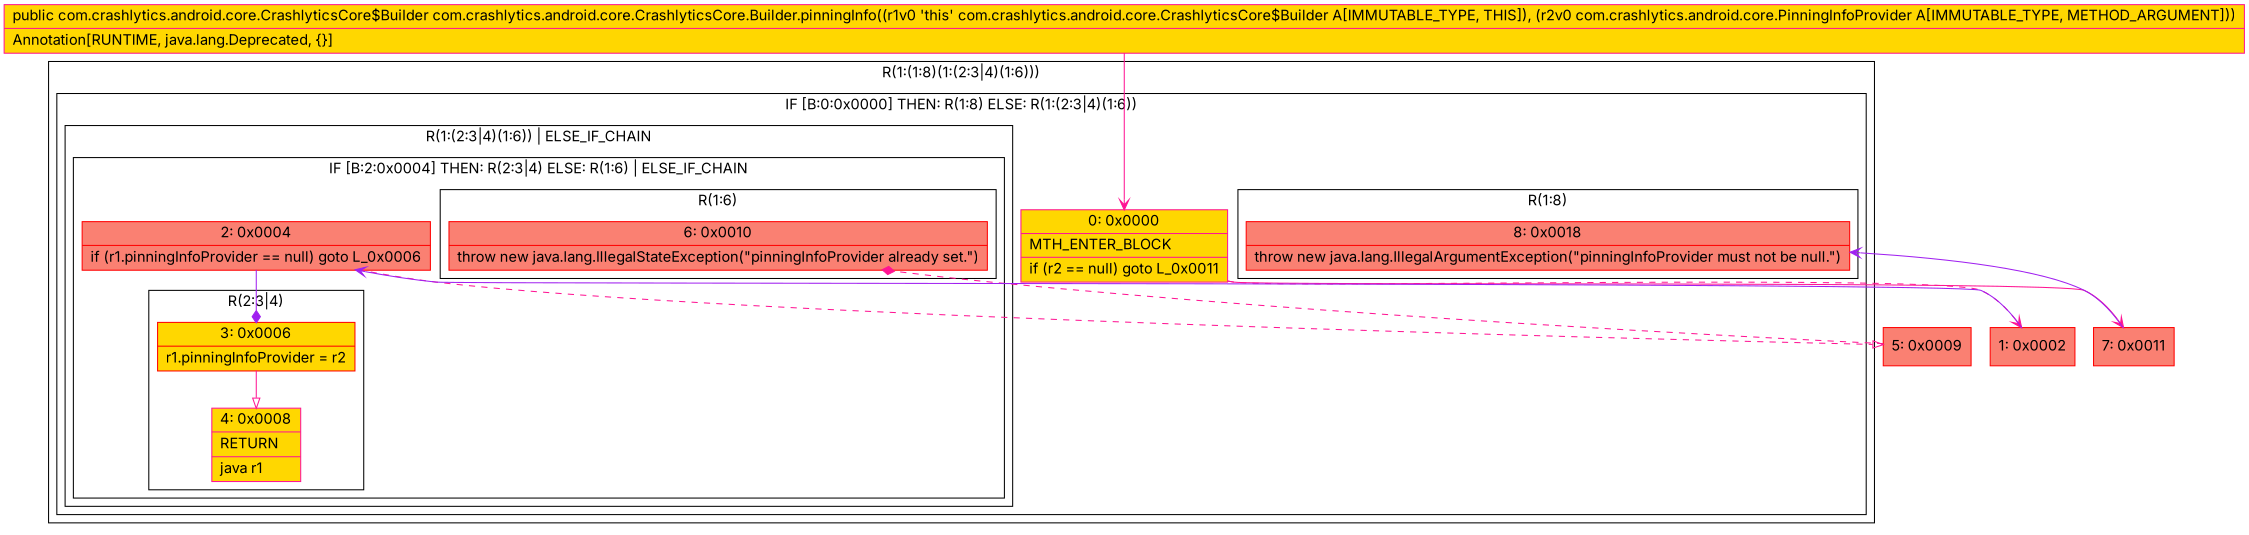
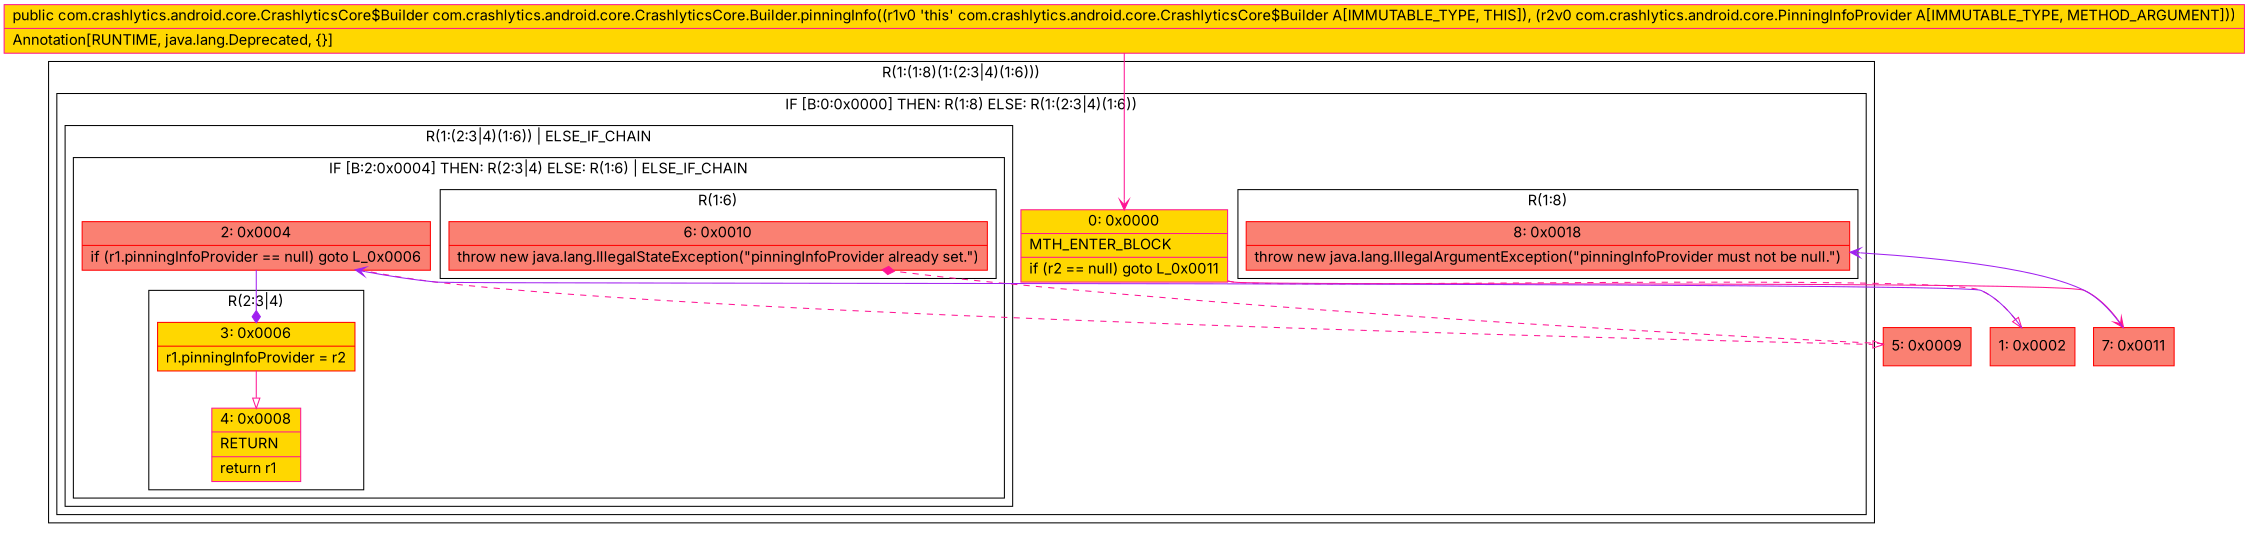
(1627, 282) -> (1627, 282)
(242, 469) -> (249, 469)
